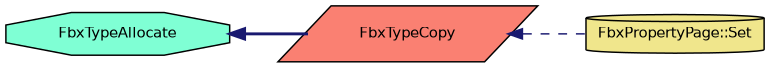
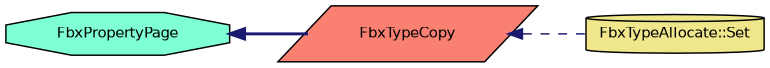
(118, 34) -> (118, 34)
(675, 34) -> (675, 34)
